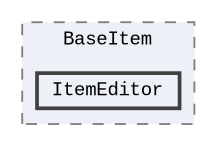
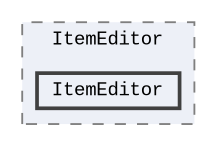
(108, 40) -> (108, 40)
